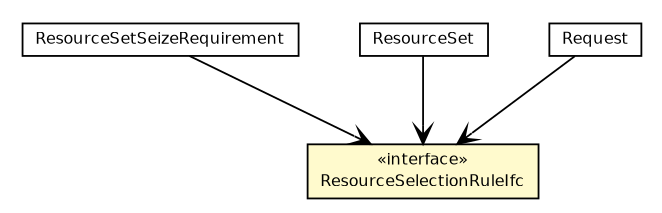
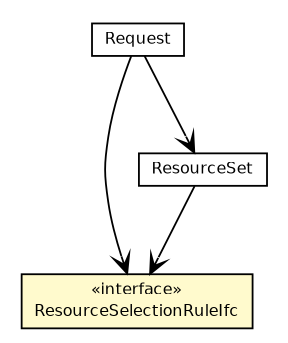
(160, 40) -> none
none -> (165, 96)
